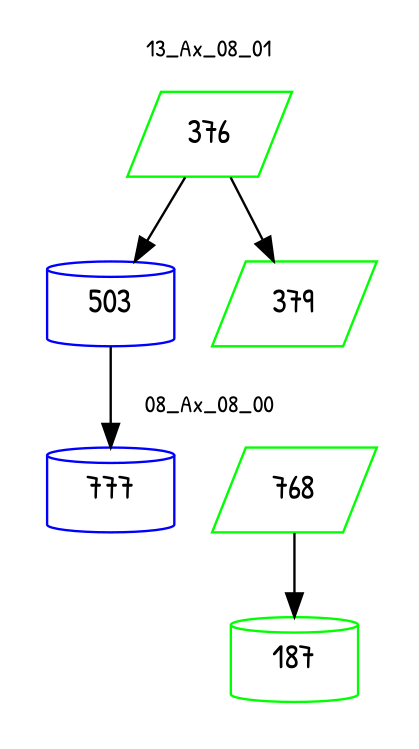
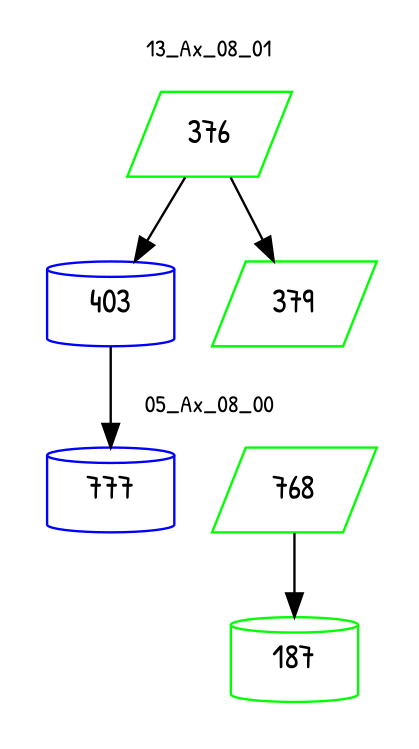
(111, 304) -> (111, 304)
(210, 406) -> (210, 406)
